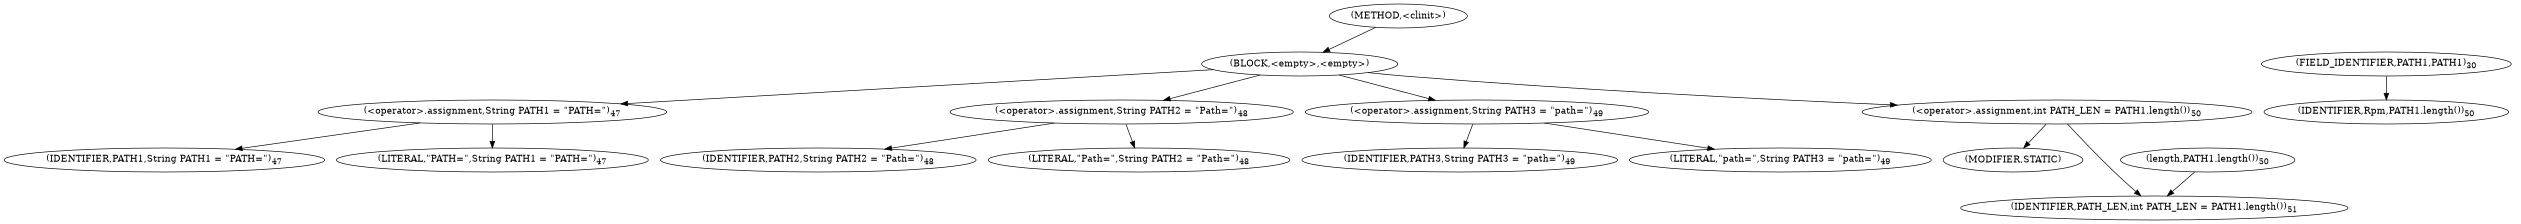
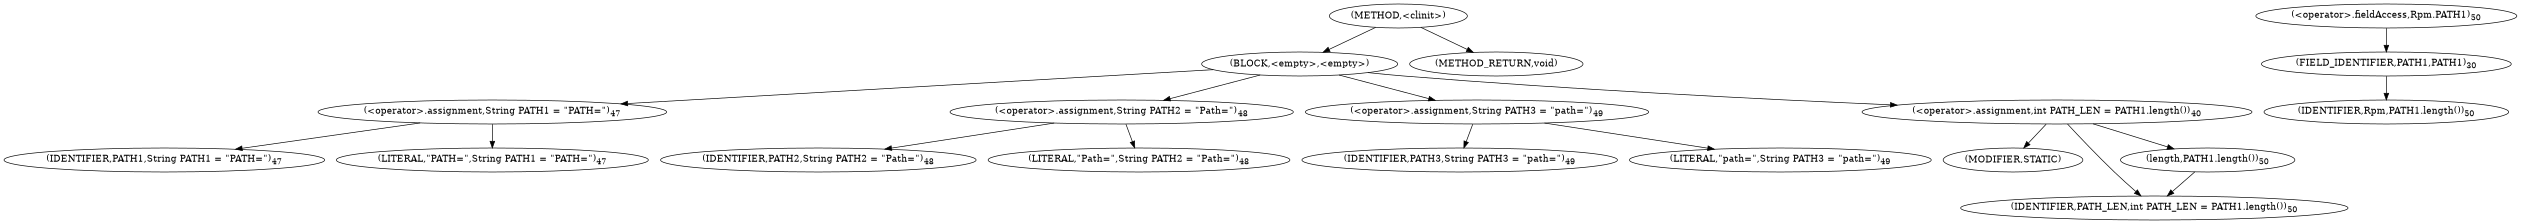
none -> (2386, 16)
none -> (1496, 64)
(2196, 111) -> (2196, 111)
none -> (2130, 135)
(2293, 207) -> (2293, 207)
